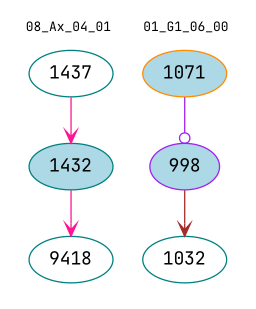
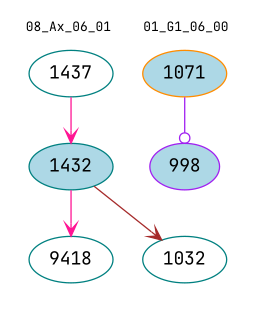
(69, 28) -> (69, 28)
(185, 207) -> (114, 202)
